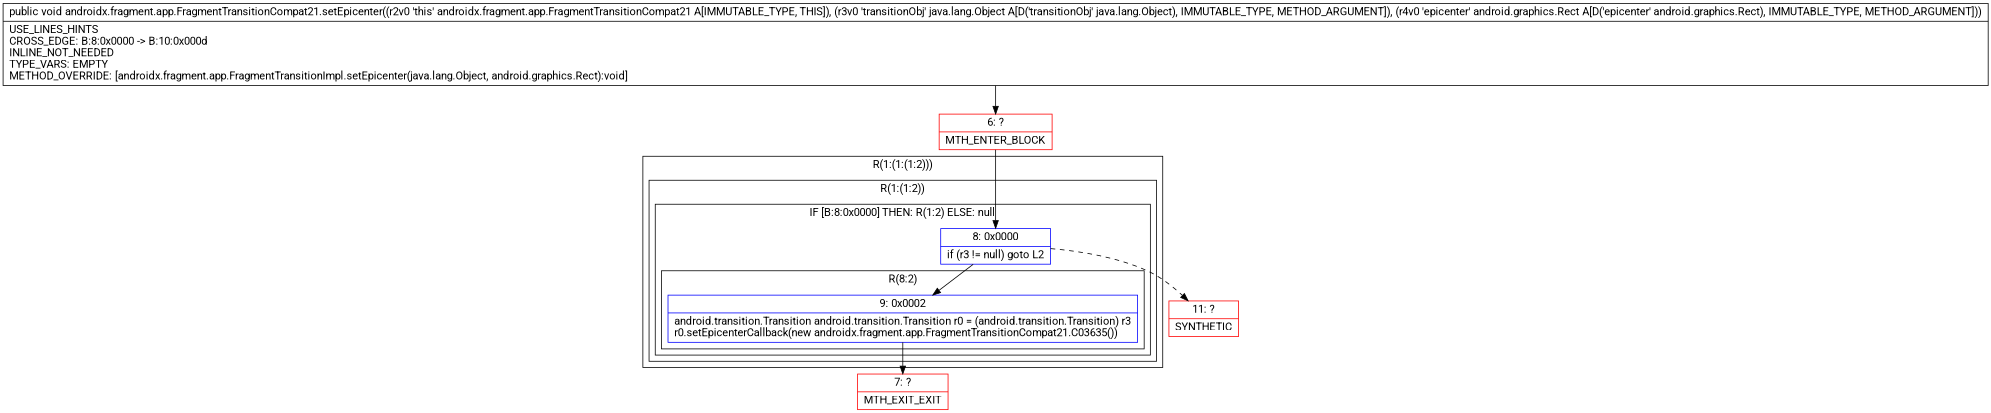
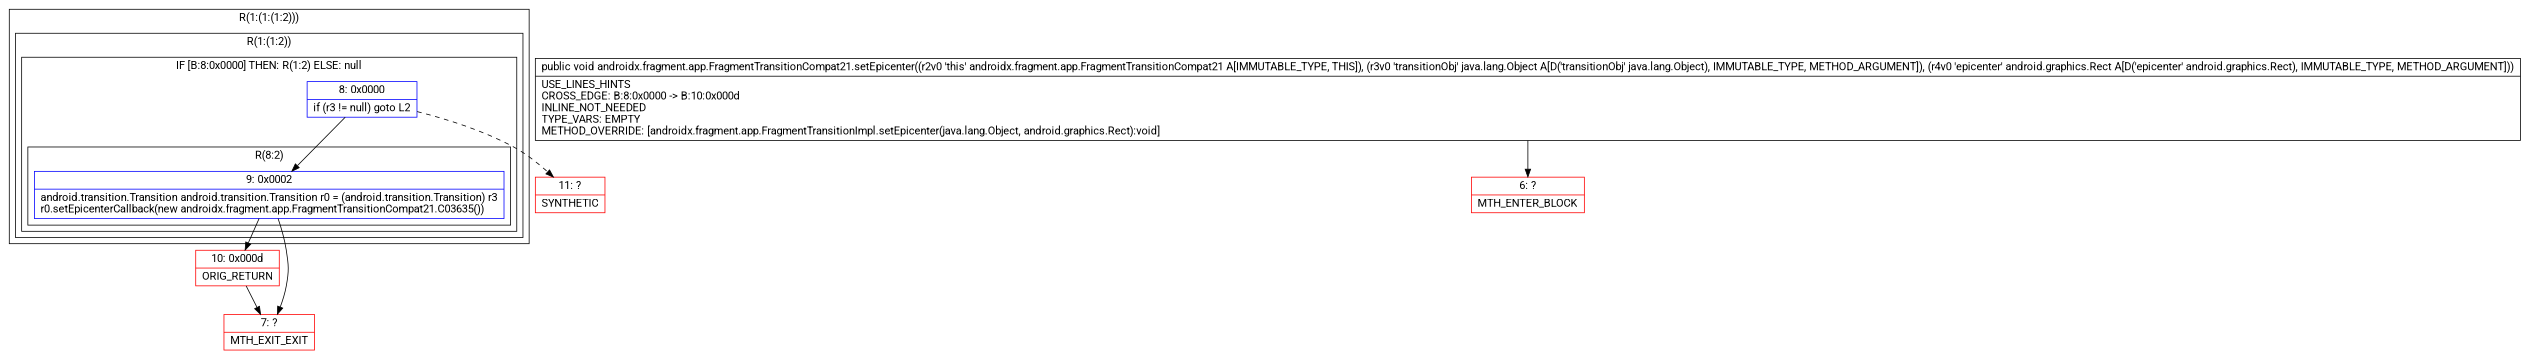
(996, 185) -> none
none -> (237, 268)
